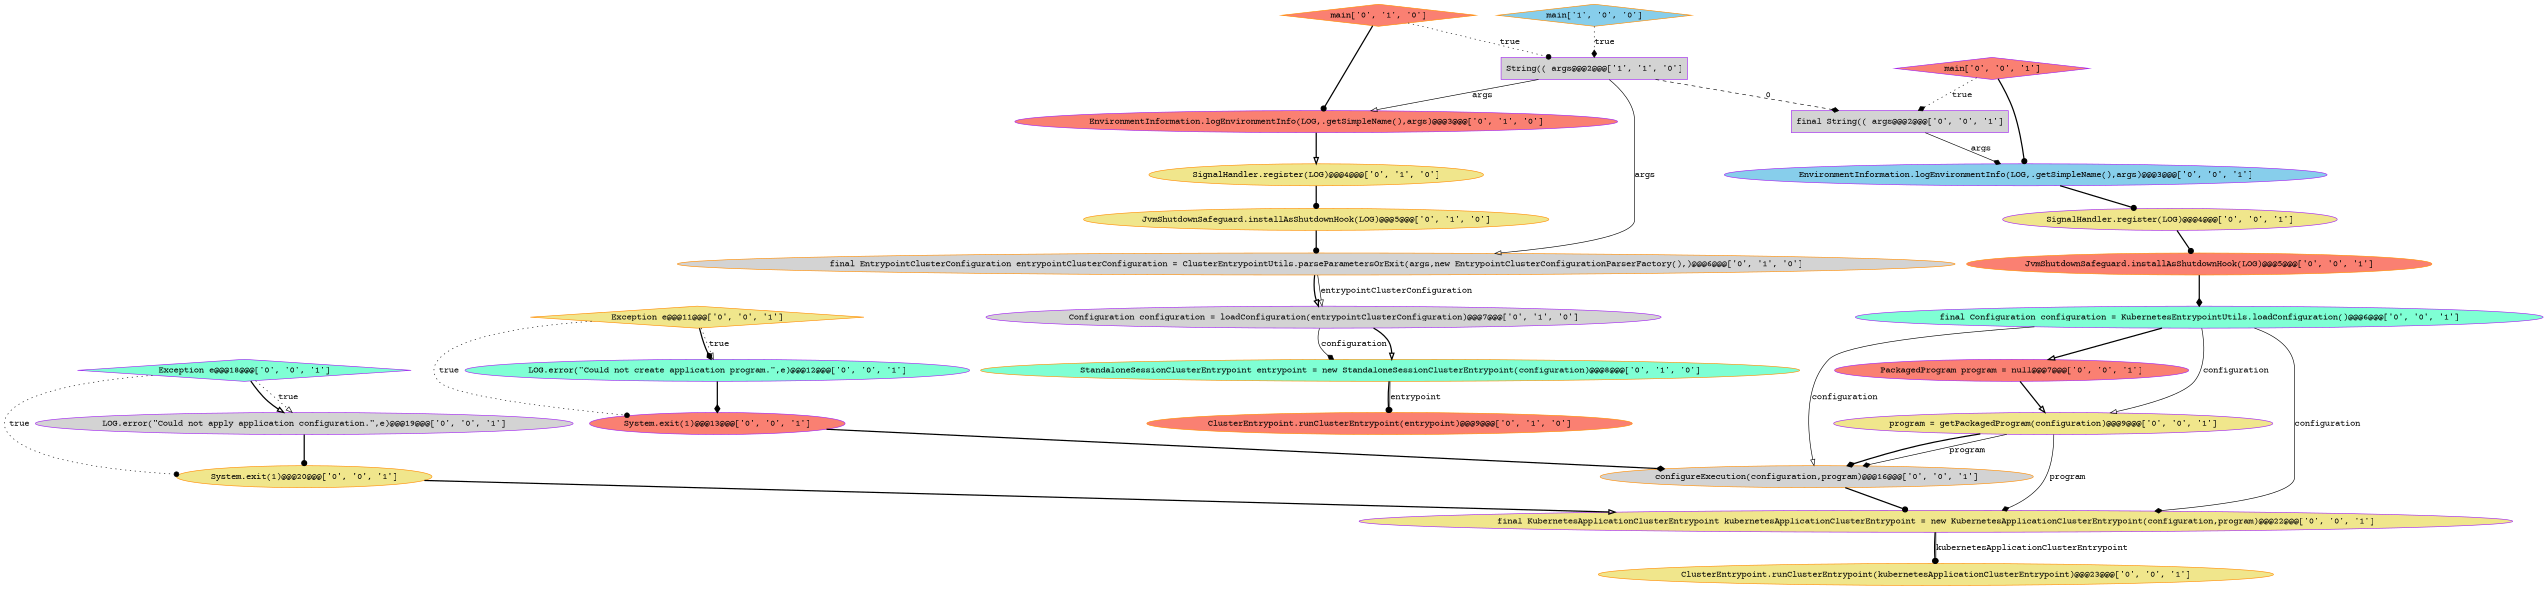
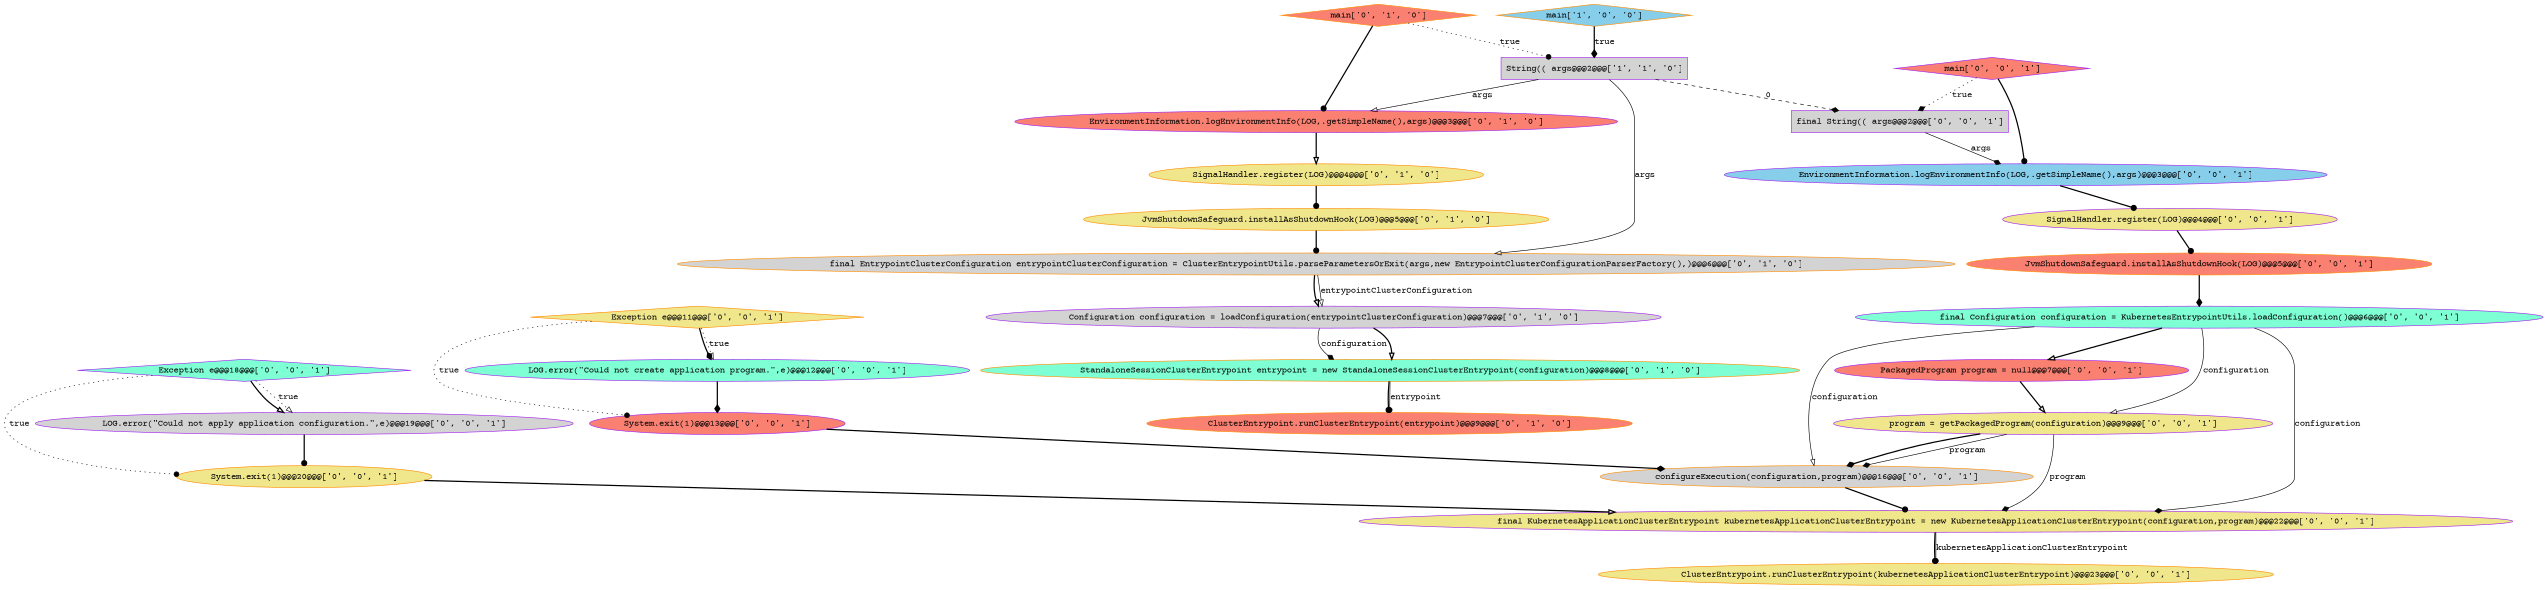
(1594, 38) -> (1594, 38)
